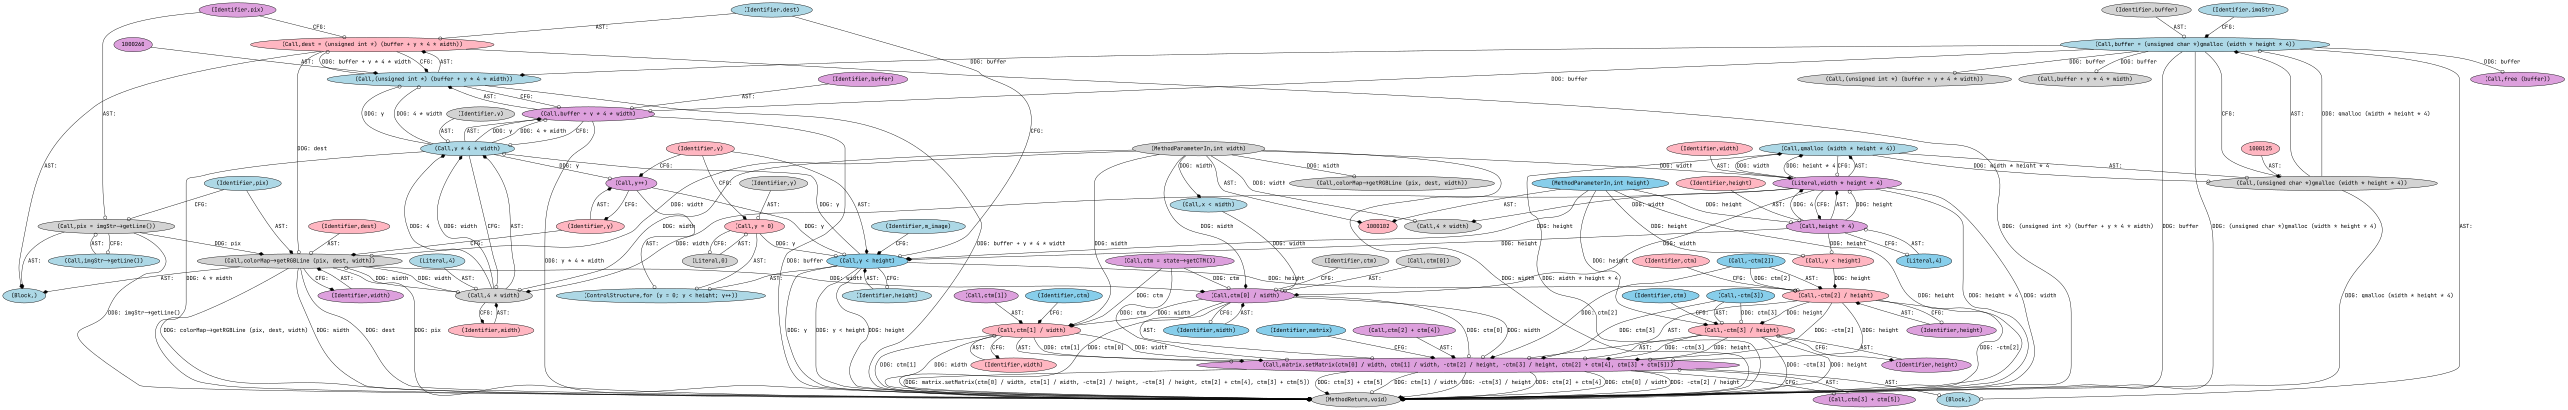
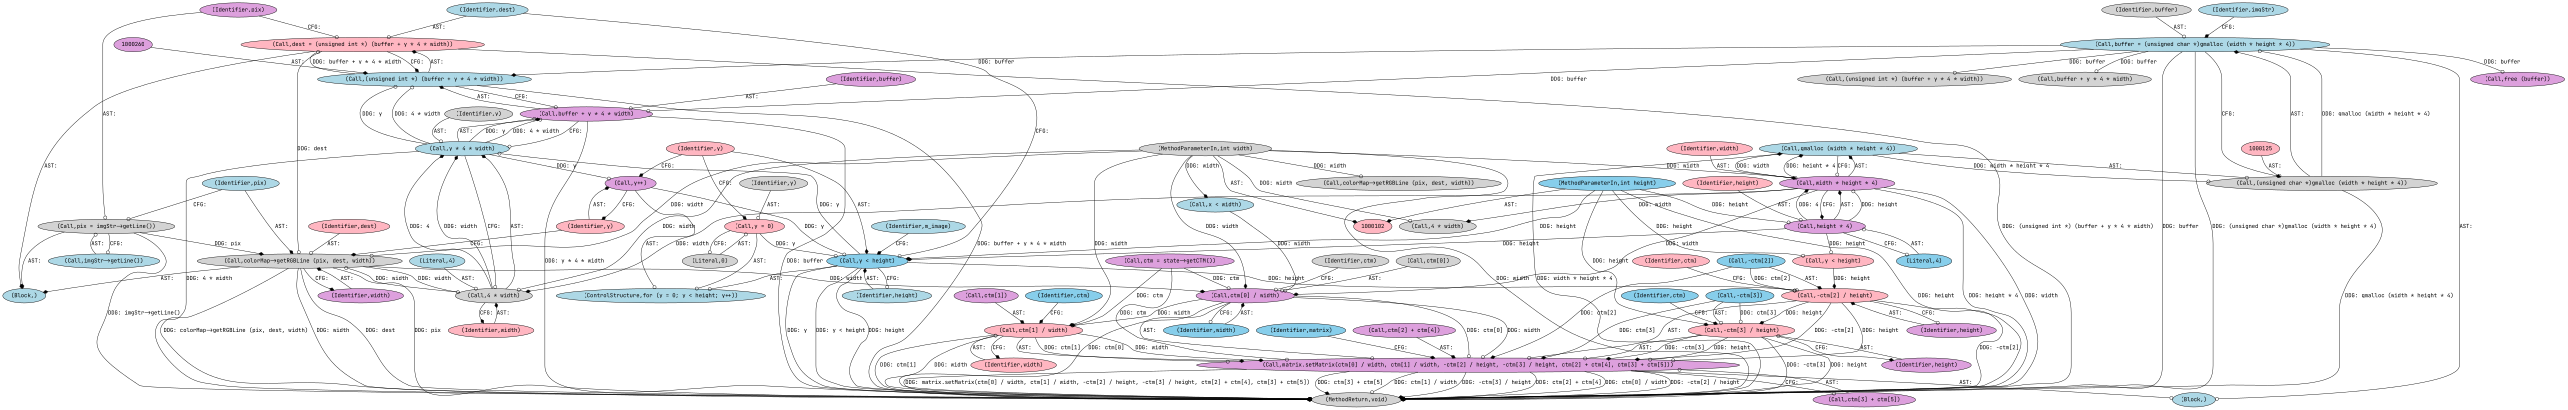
(1837, 183) -> (1837, 183)
